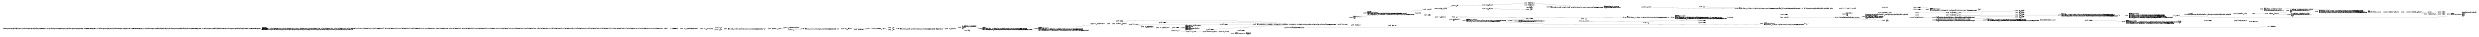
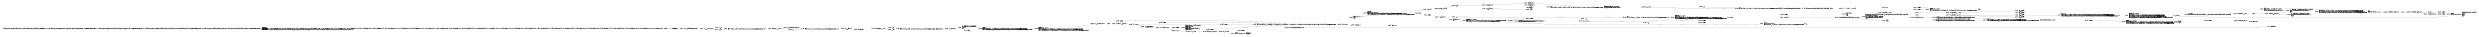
(868, 29) -> none
